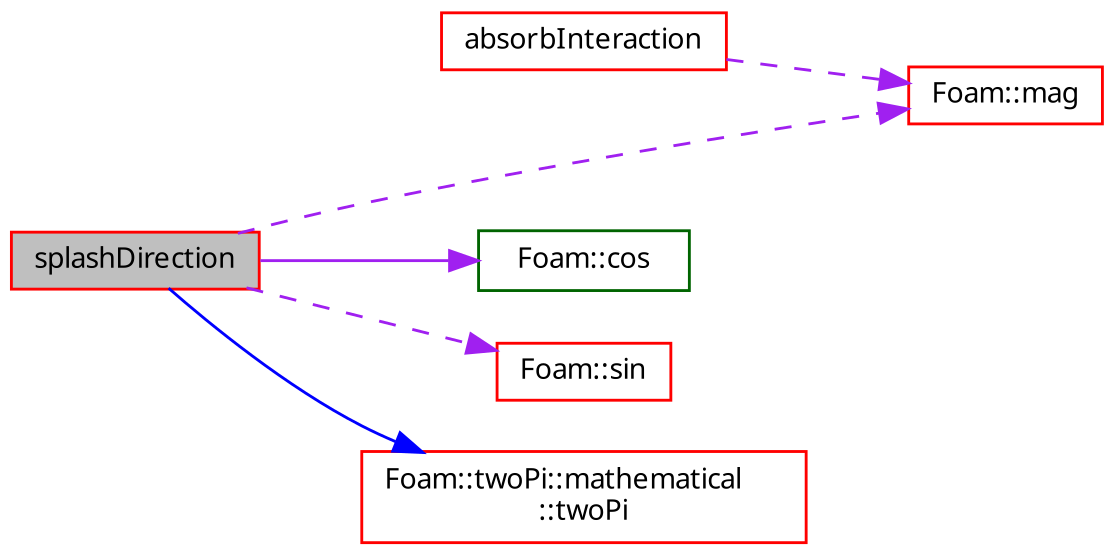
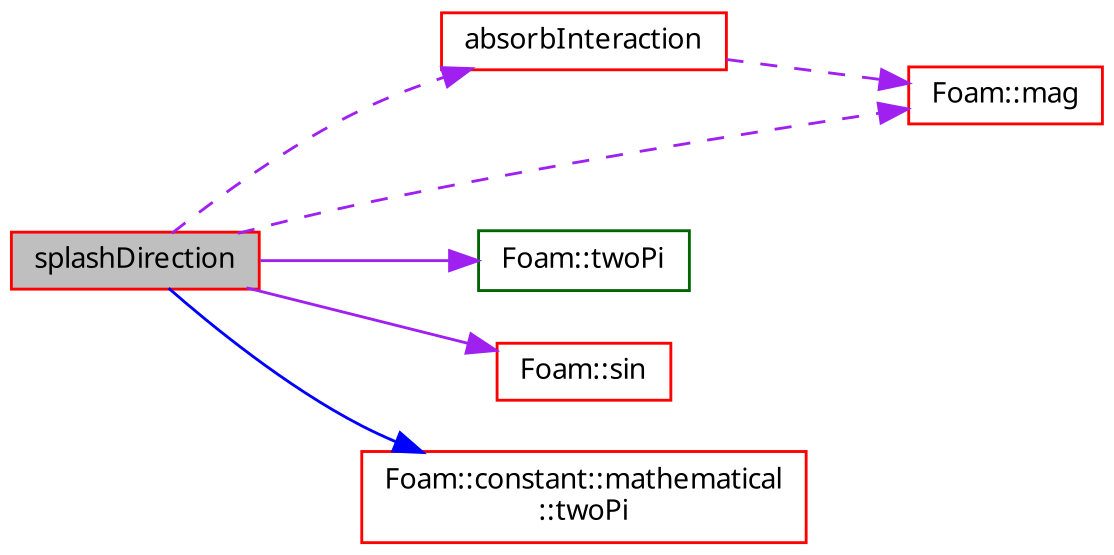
none -> (301, 143)
(584, 261) -> (584, 261)
(357, 316) -> (357, 316)
(584, 497) -> (584, 497)
